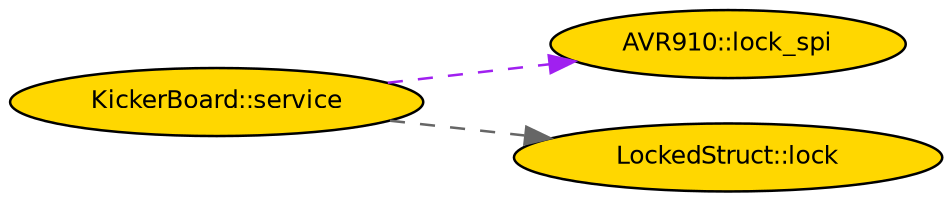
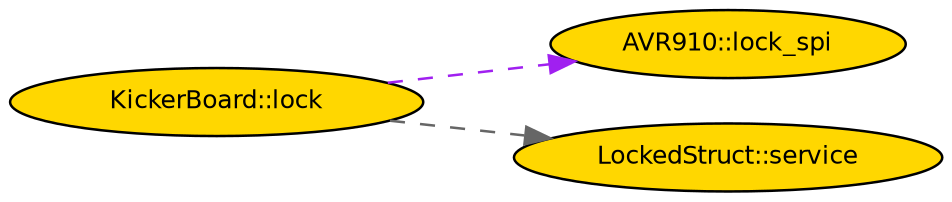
(217, 102) -> (217, 102)
(728, 157) -> (728, 157)
